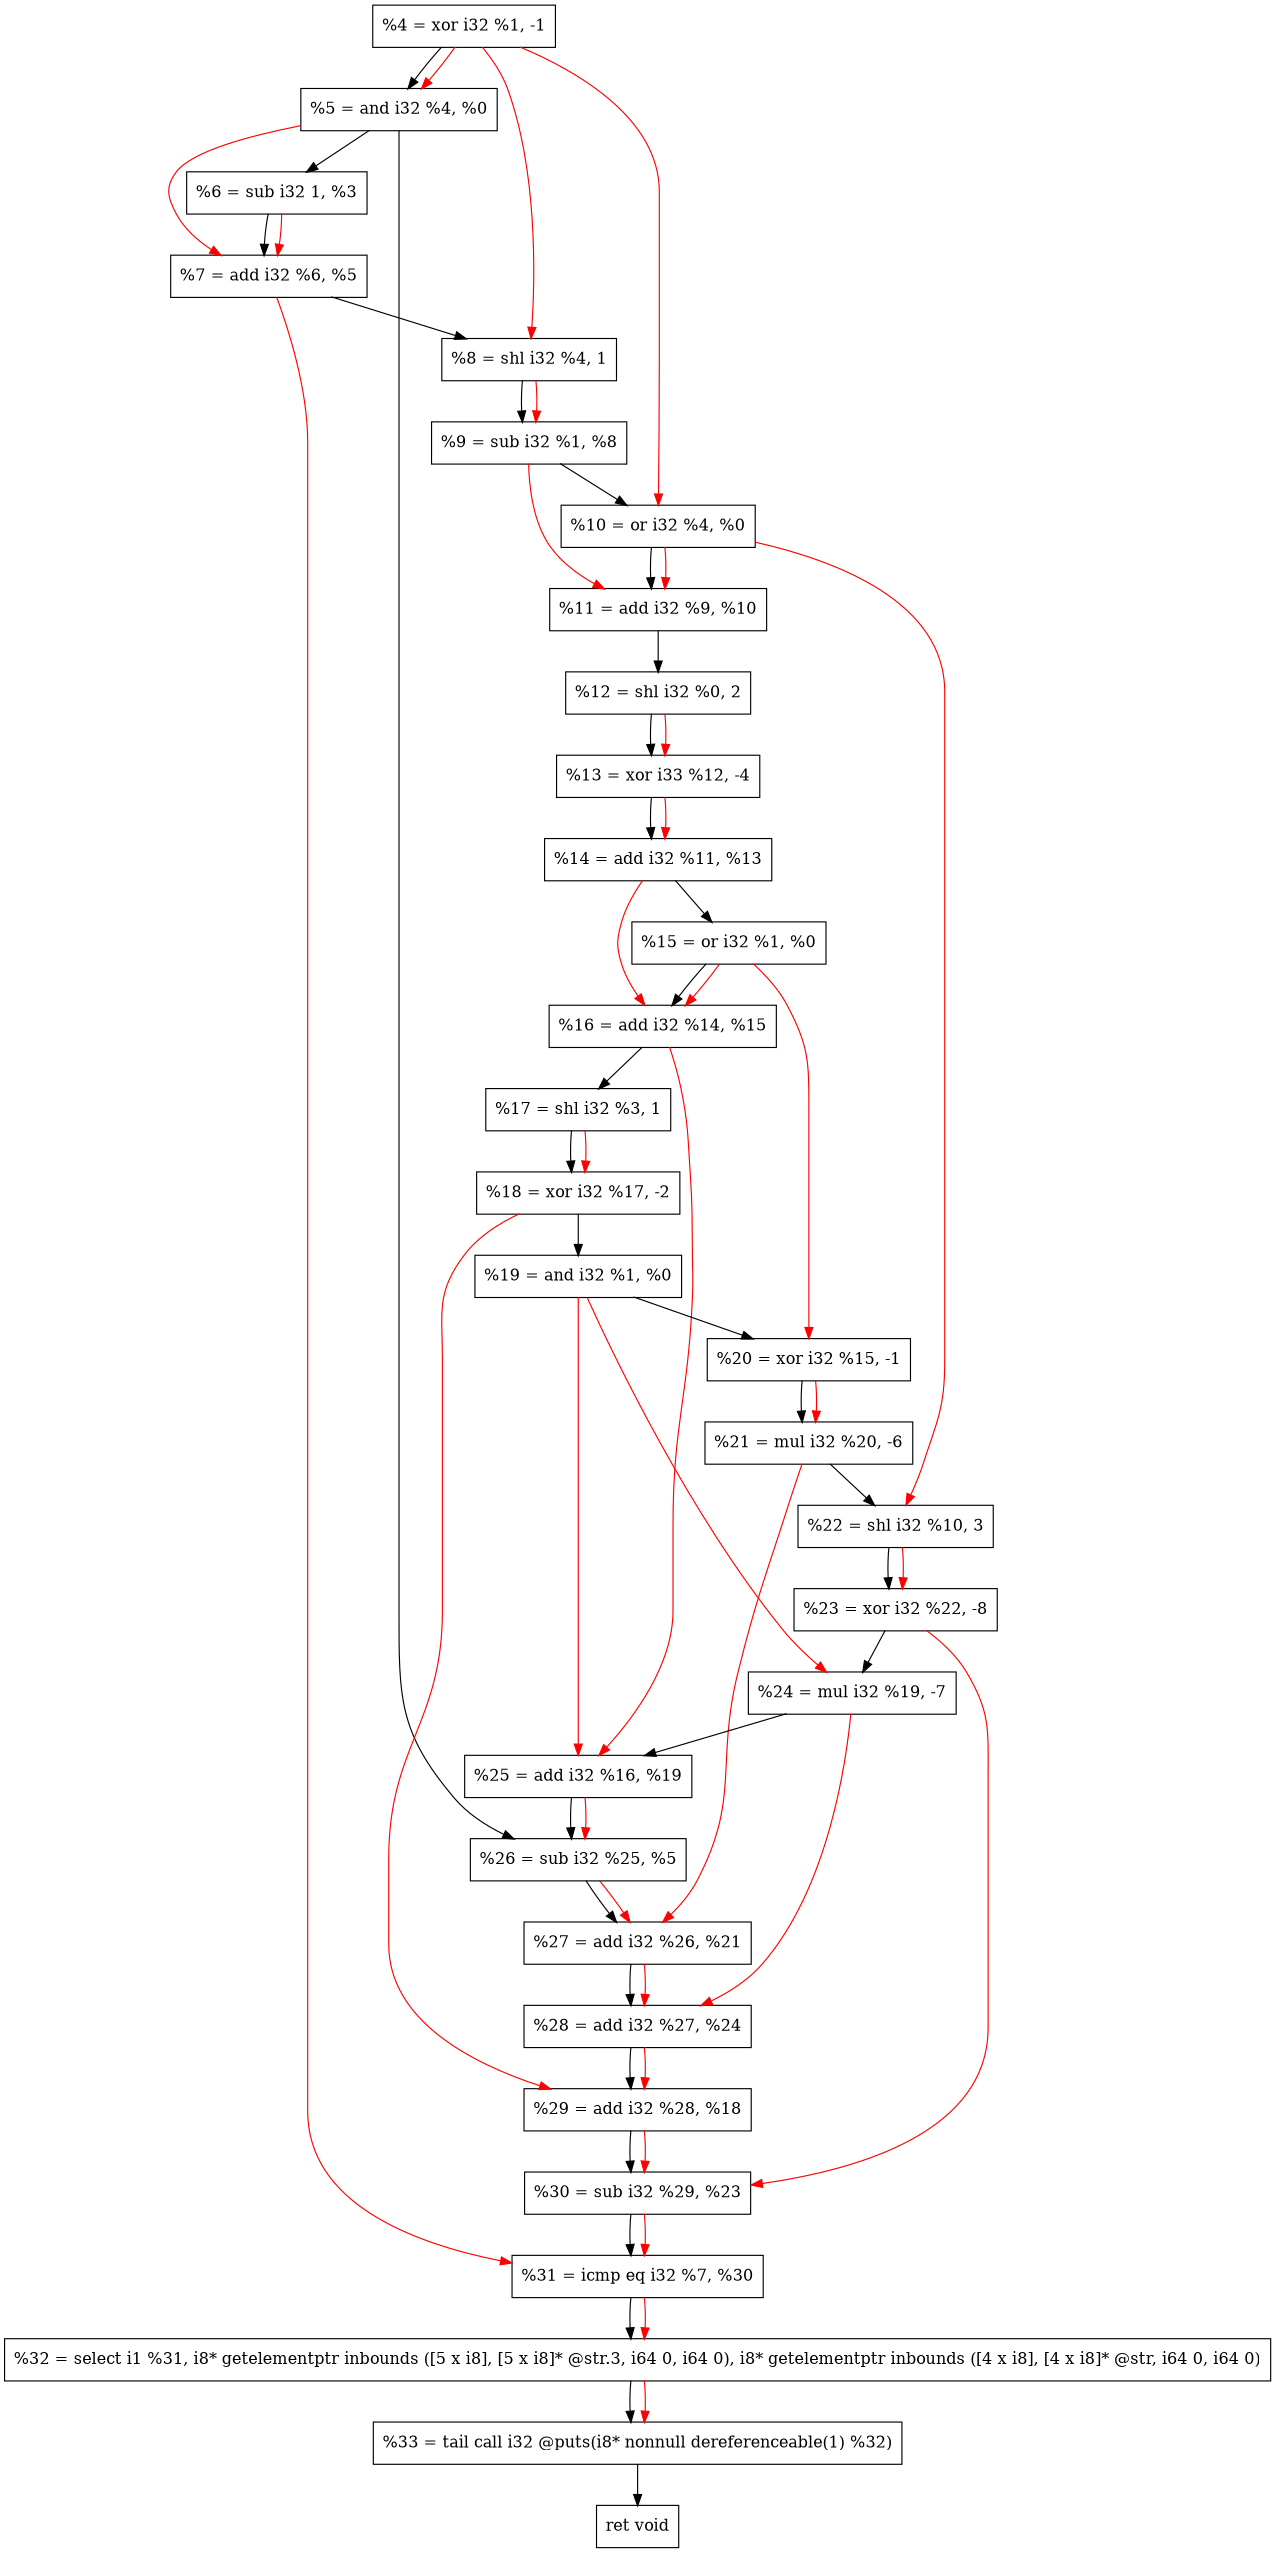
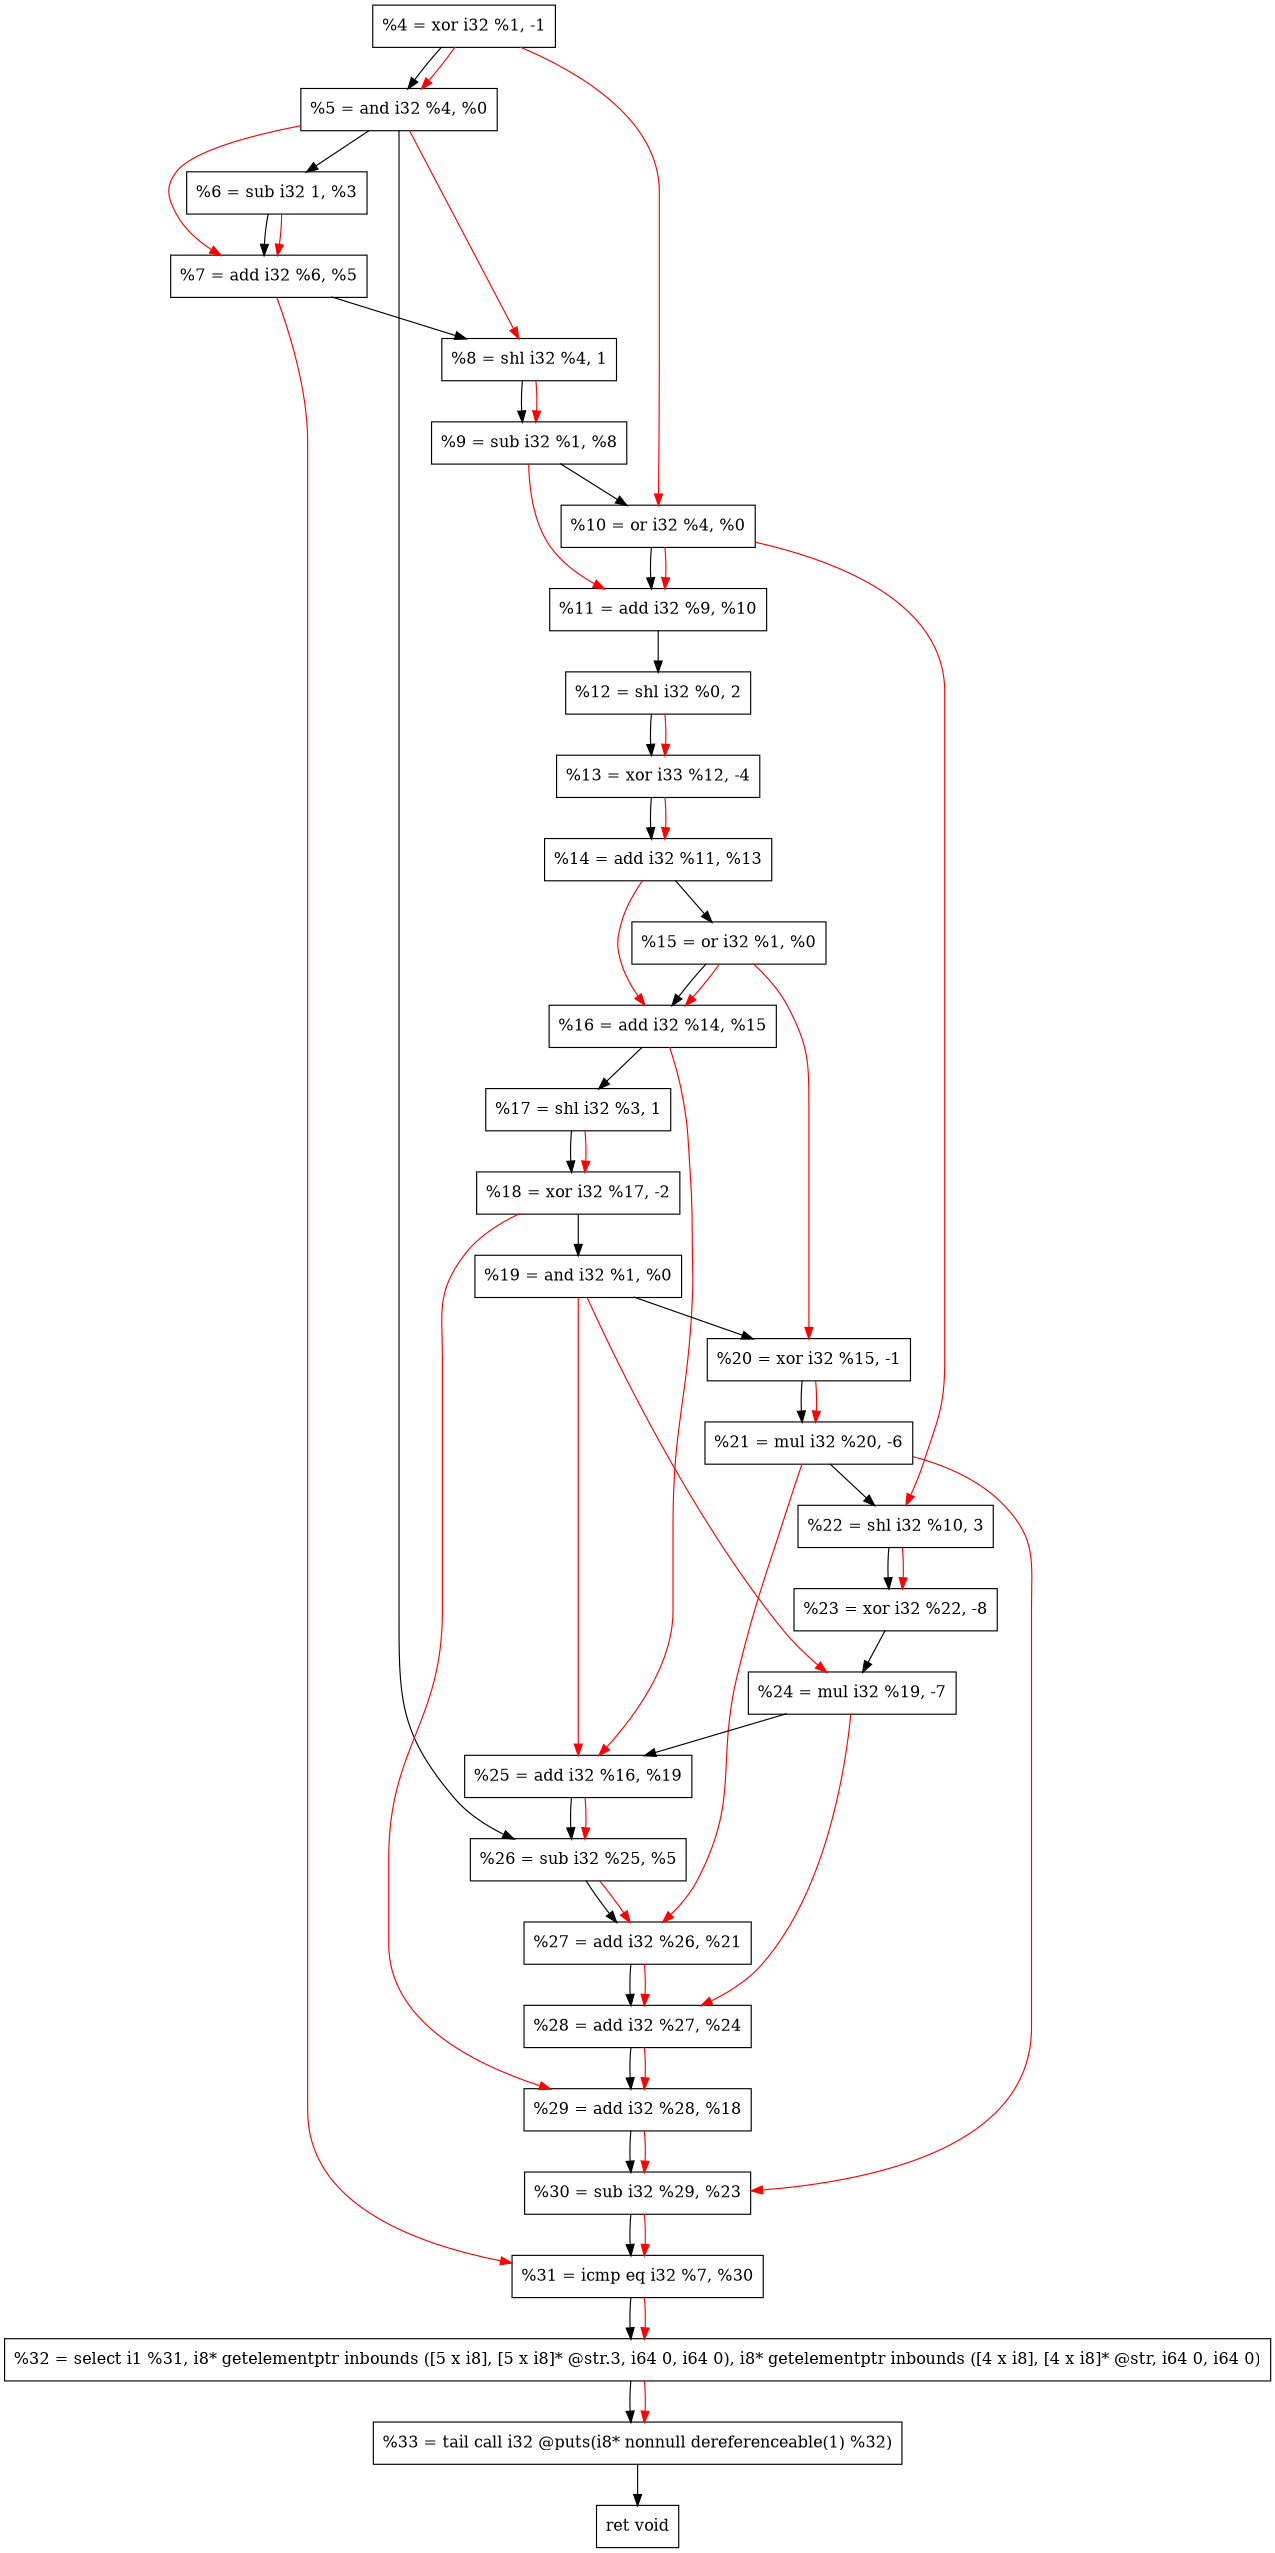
(529, 182) -> (461, 229)
(988, 1968) -> (1031, 1883)
